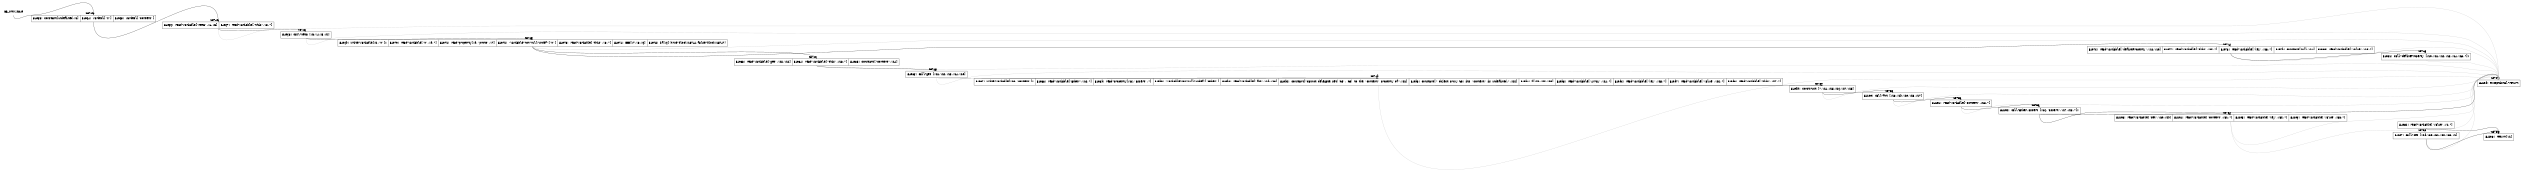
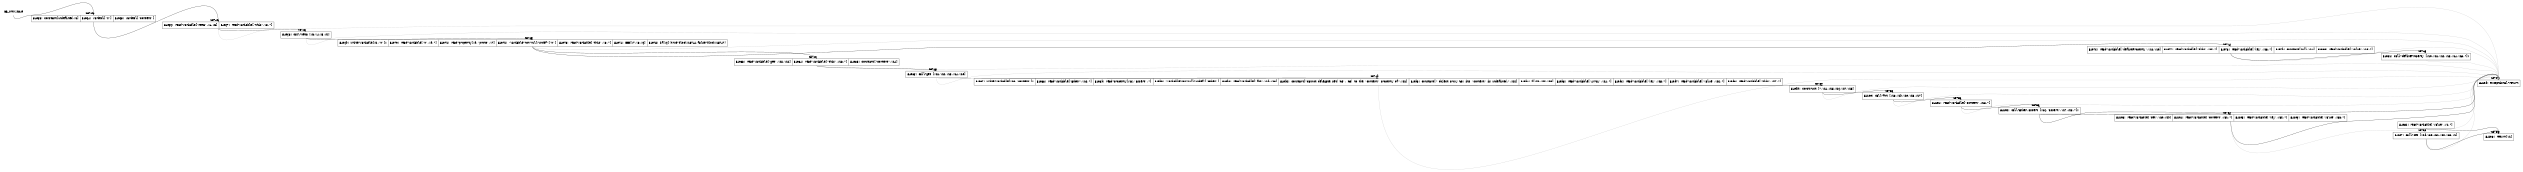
(2371, 120) -> (2371, 120)
